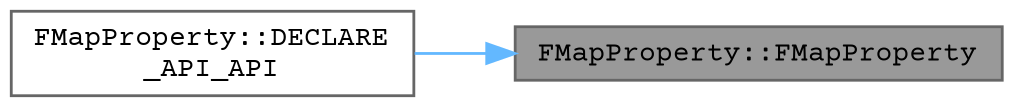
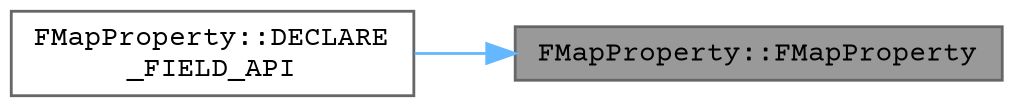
(213, 53) -> (213, 53)
